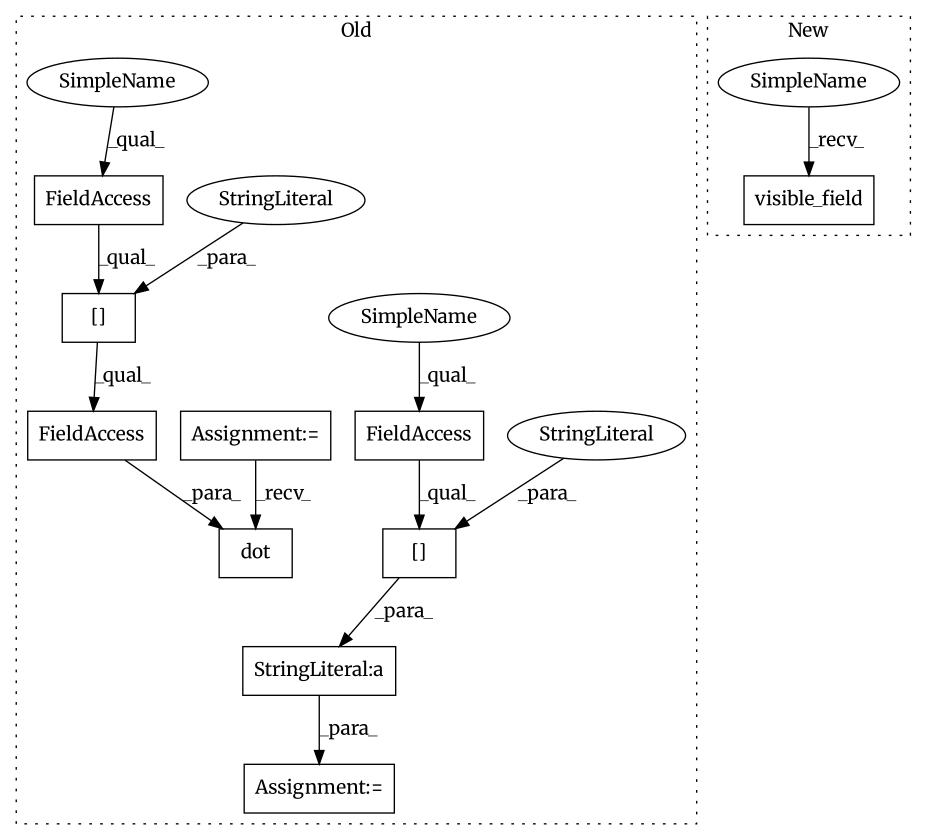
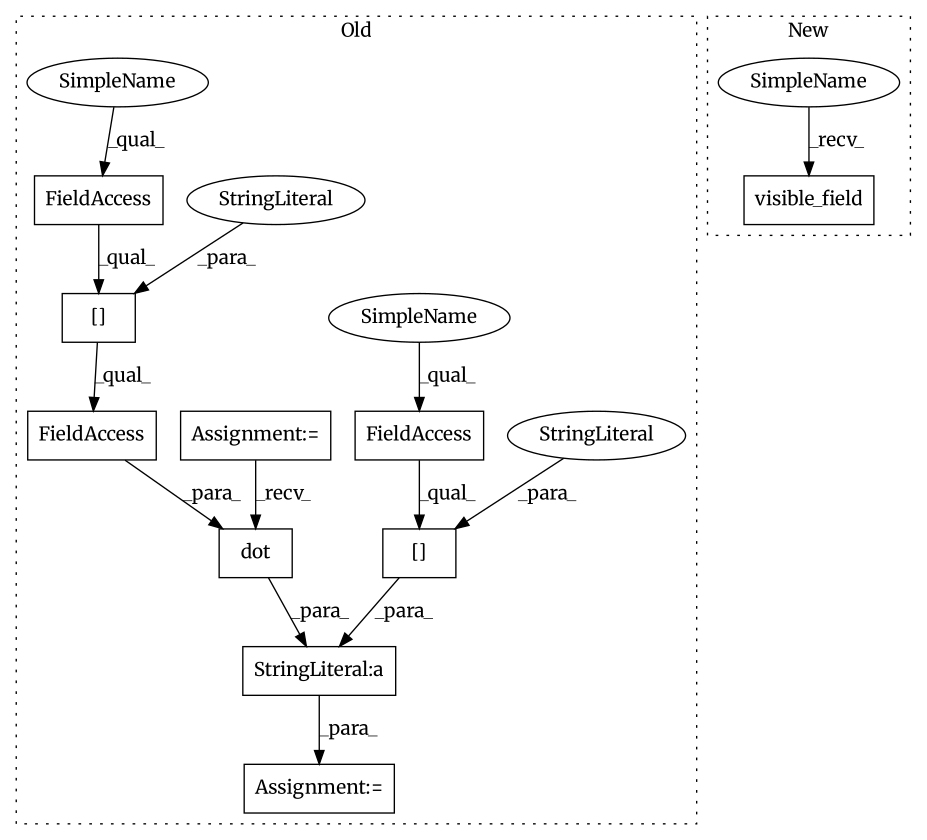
none -> (284, 606)
